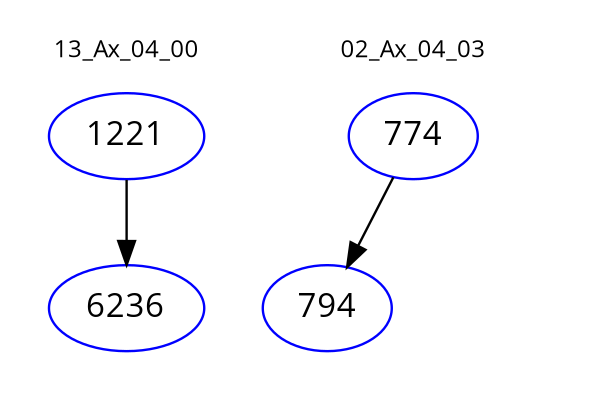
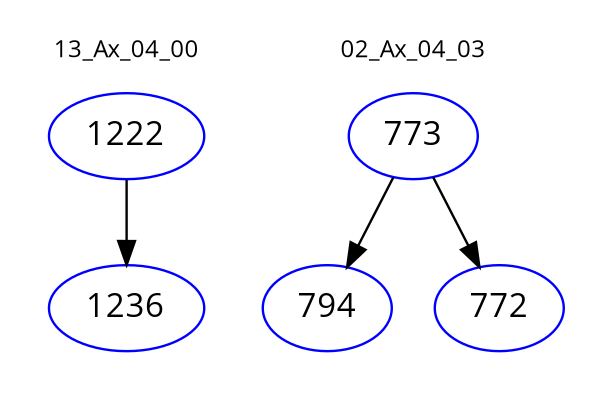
(127, 136) -> (127, 136)
(413, 136) -> (413, 136)
(127, 308) -> (127, 308)
none -> (499, 308)
